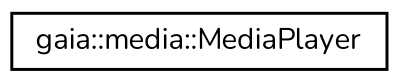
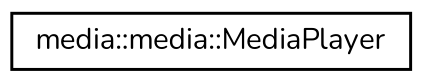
(199, 41) -> (211, 41)
